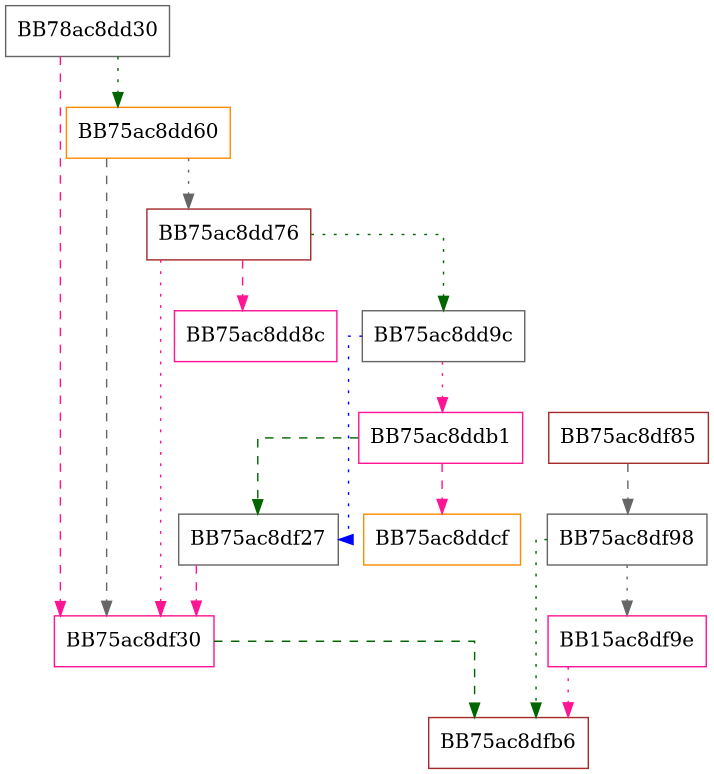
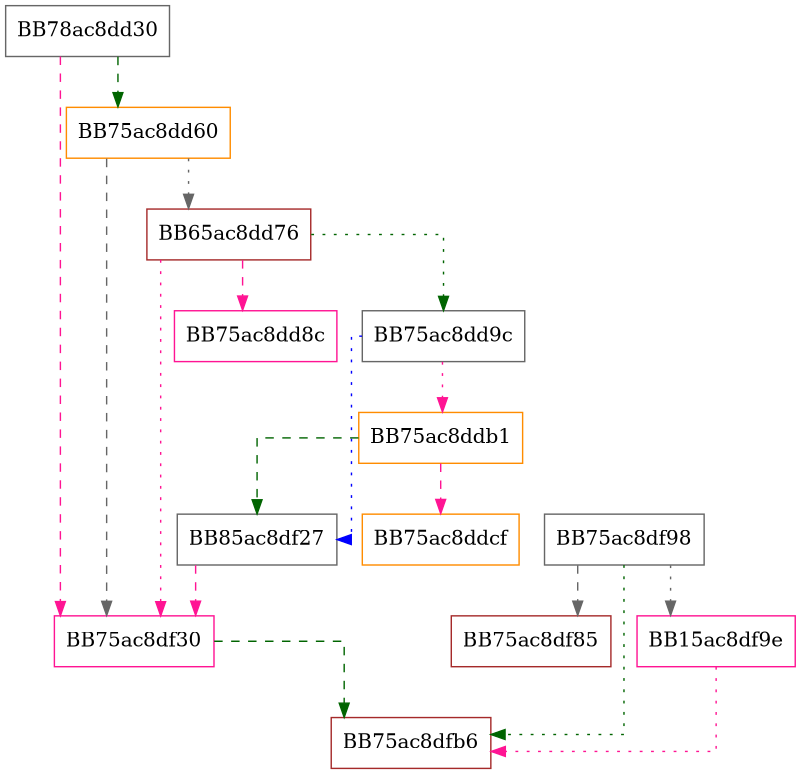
(118, 75) -> (118, 75)
(229, 234) -> (229, 234)
(441, 438) -> (441, 438)
(628, 481) -> (578, 583)
(258, 540) -> (257, 540)
